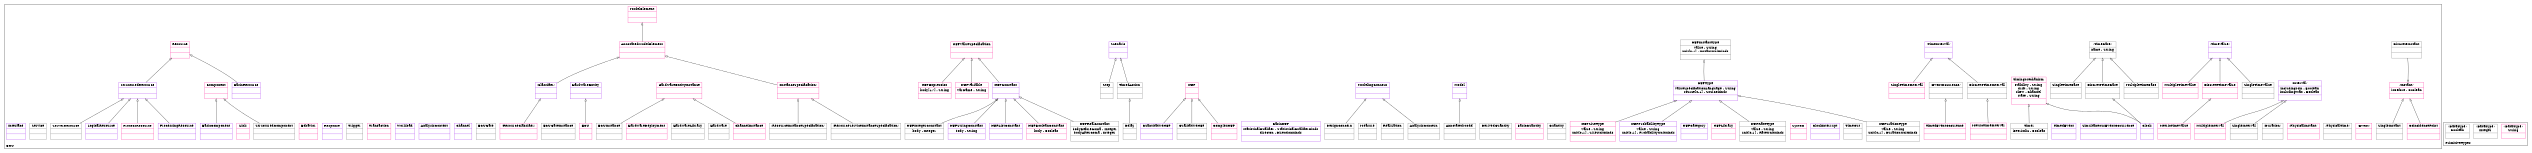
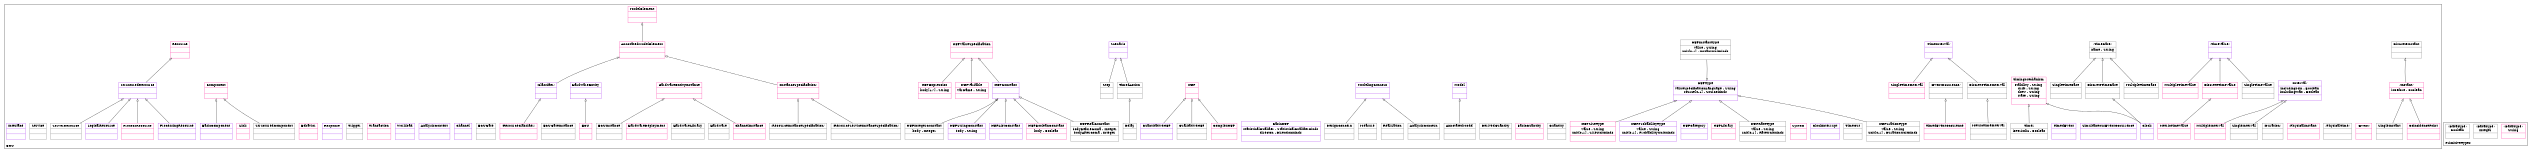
(2408, 69) -> (2405, 71)
(1704, 71) -> (1707, 69)
(246, 91) -> none
(2029, 92) -> (2029, 92)
(1988, 131) -> (1988, 131)
